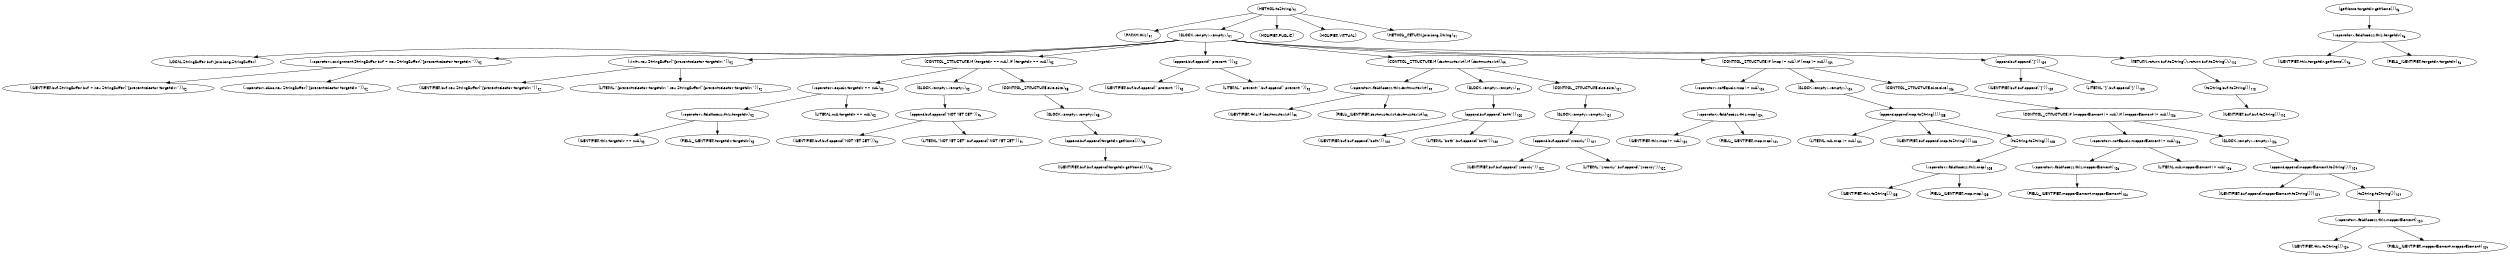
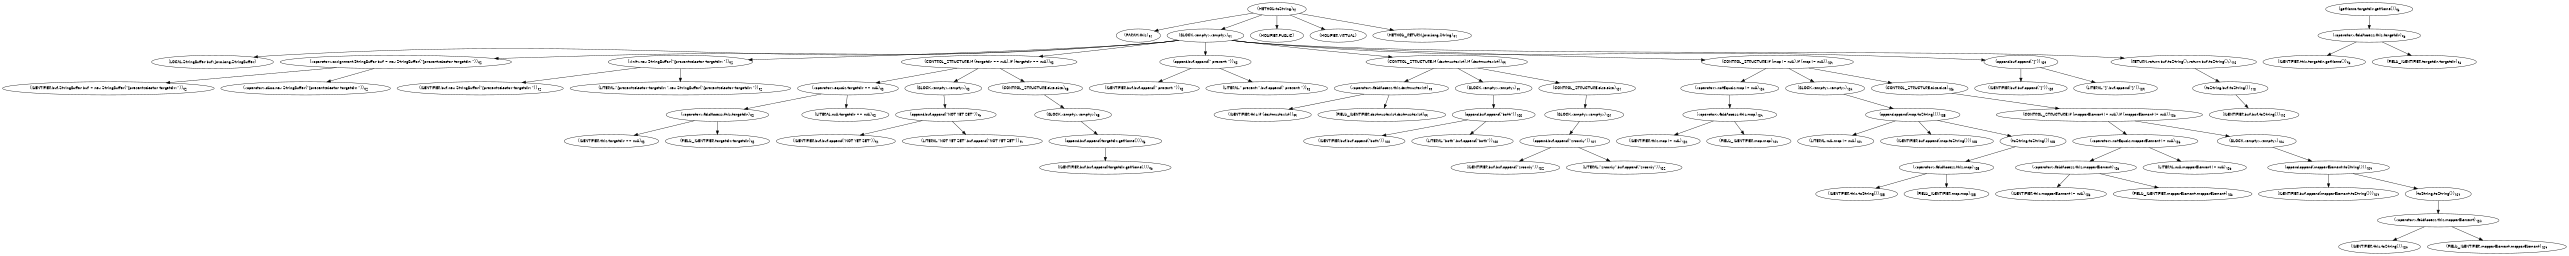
none -> (2051, 194)
